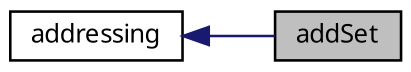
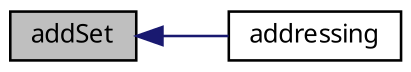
(242, 36) -> (196, 36)
